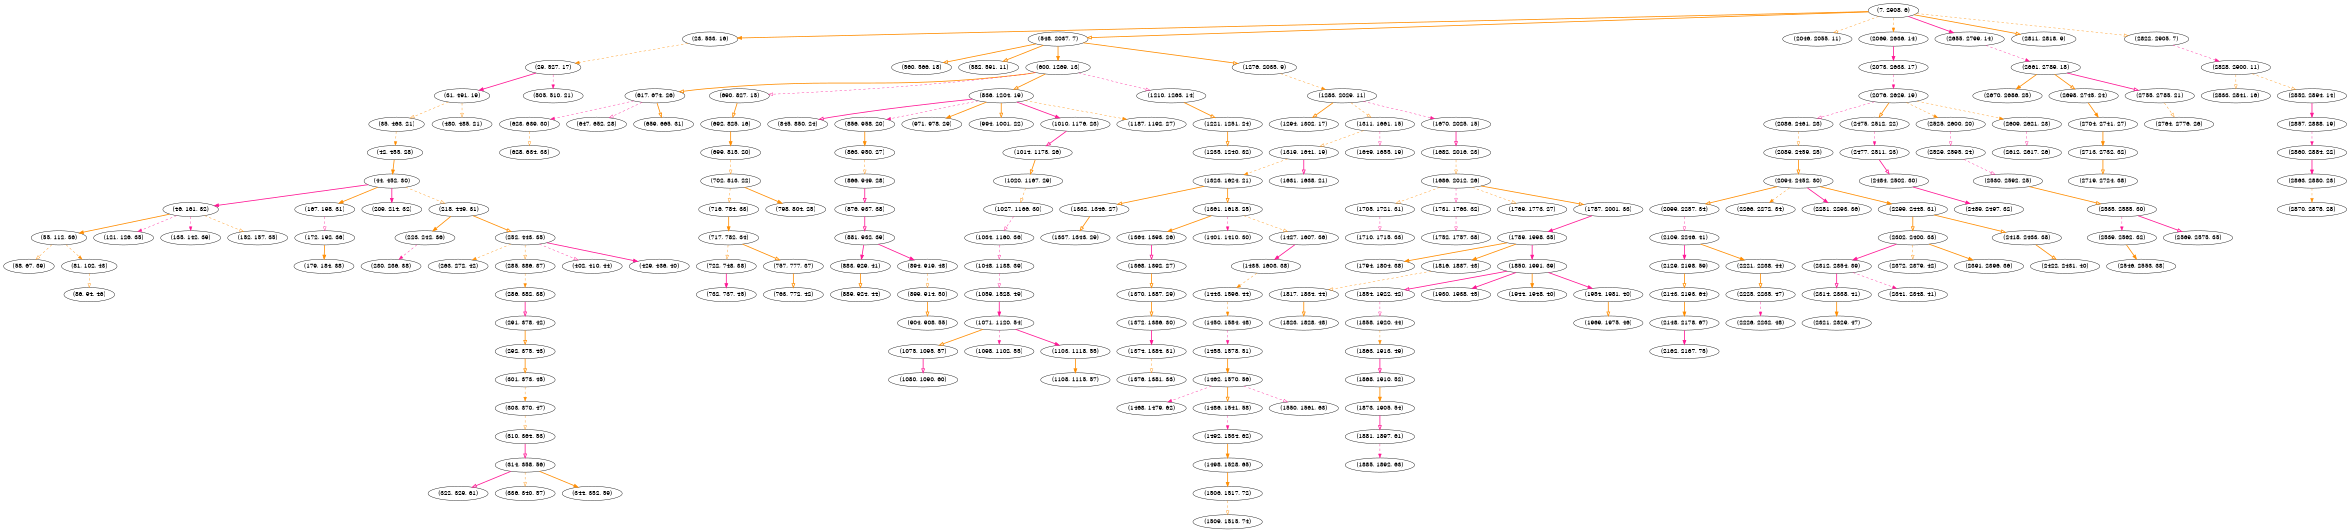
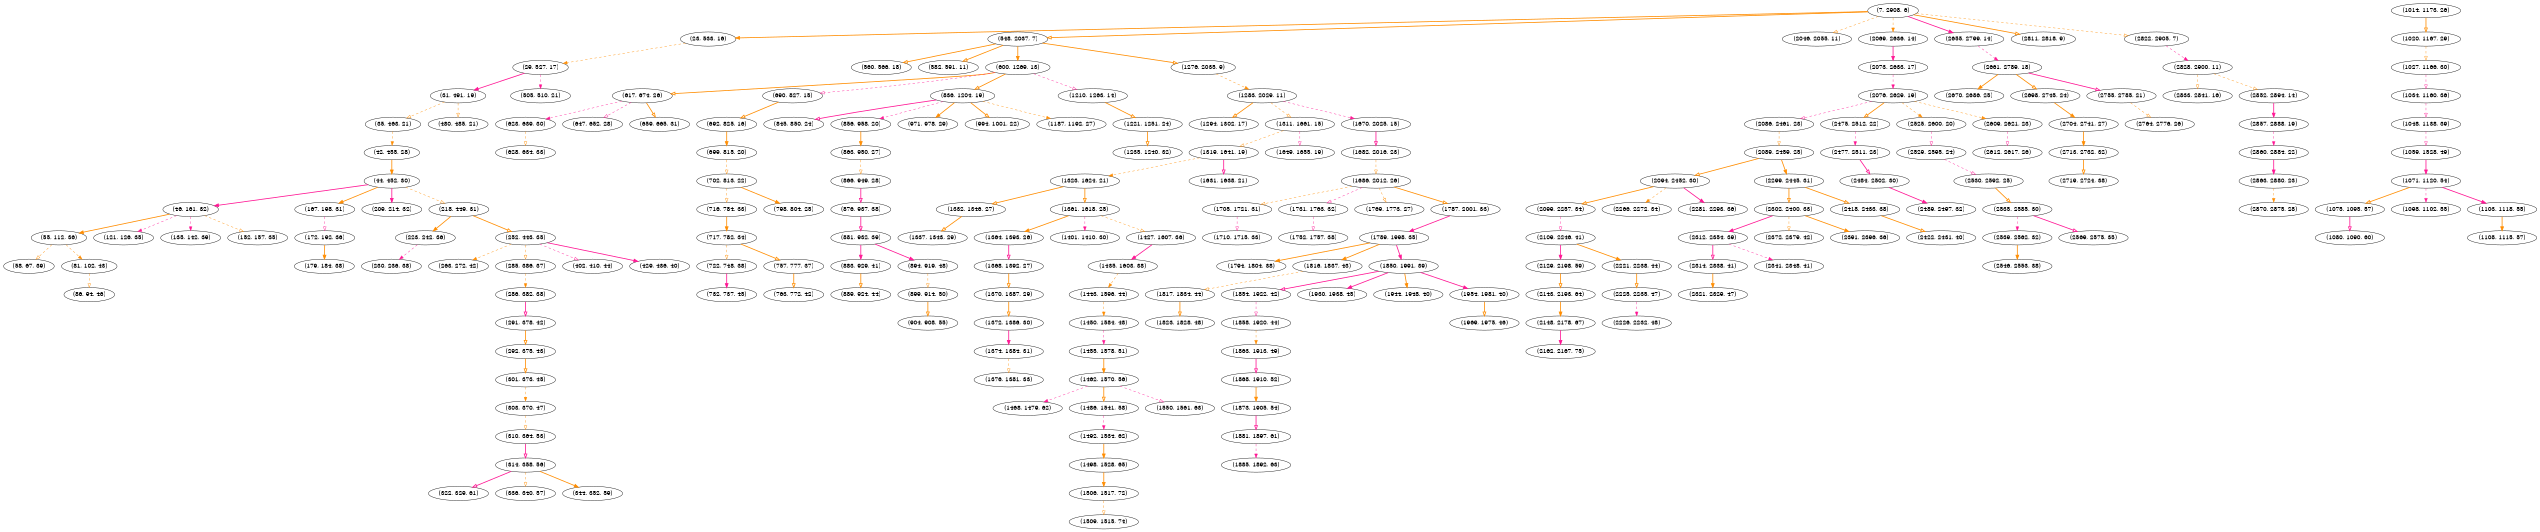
(1075, 124) -> none
(1854, 195) -> (1783, 165)
